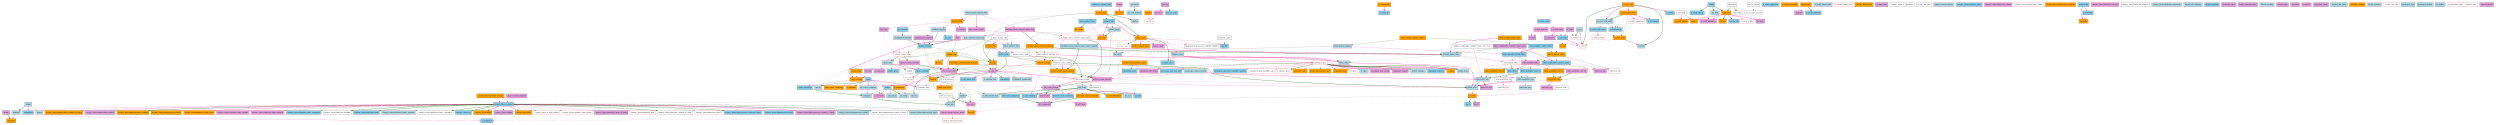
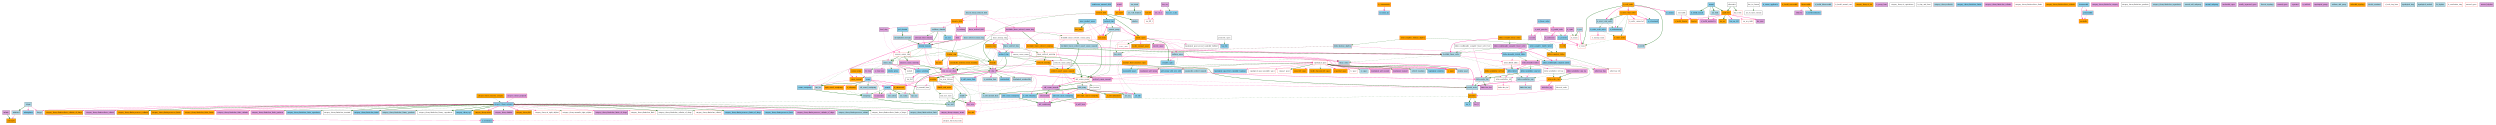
(1554, 71) -> (1554, 71)
